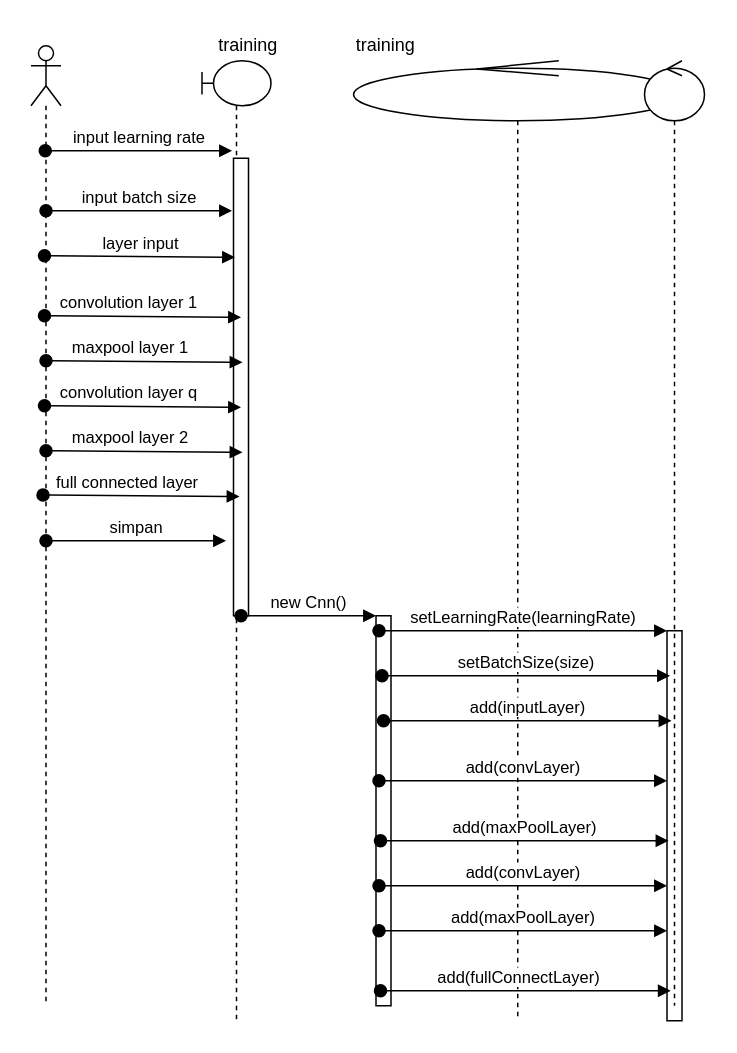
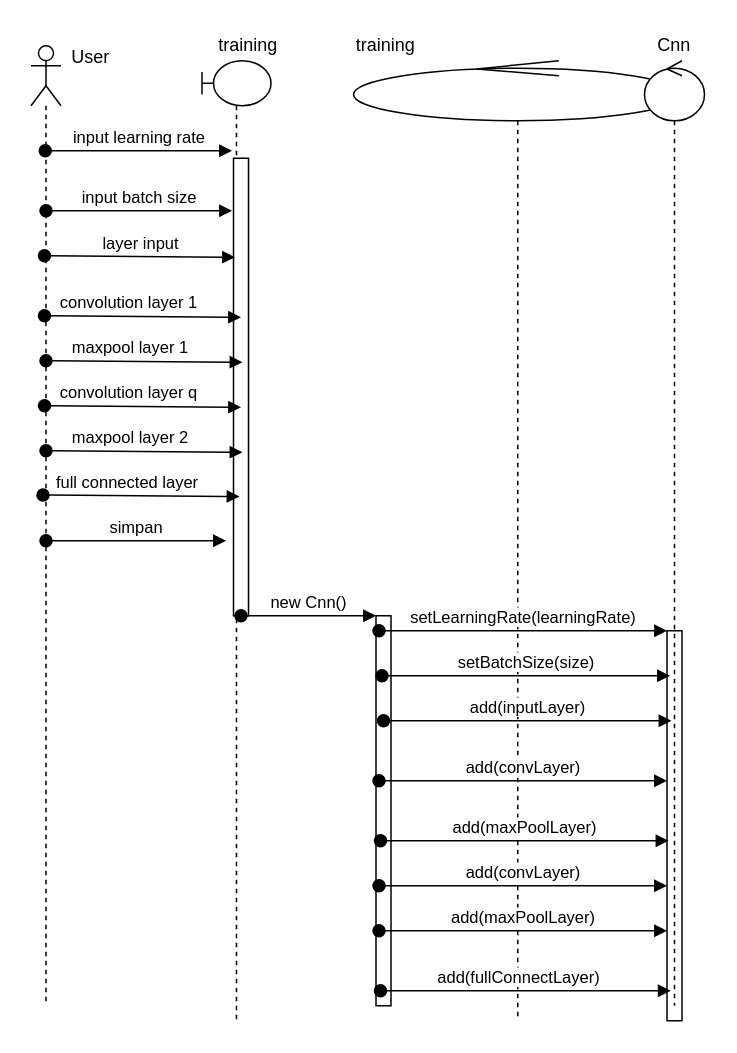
none -> (674, 46)
none -> (91, 58)
